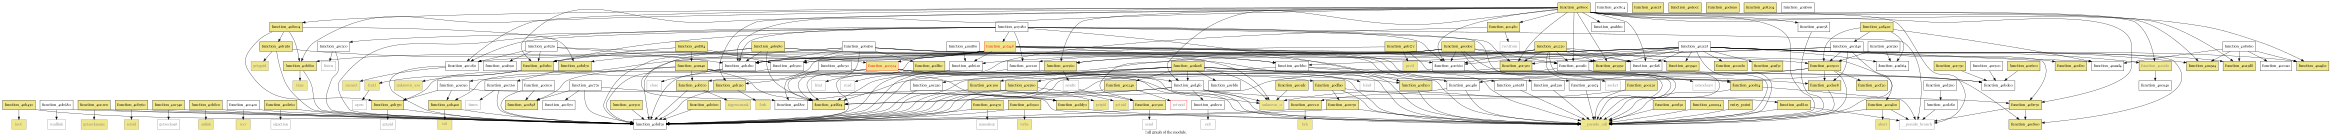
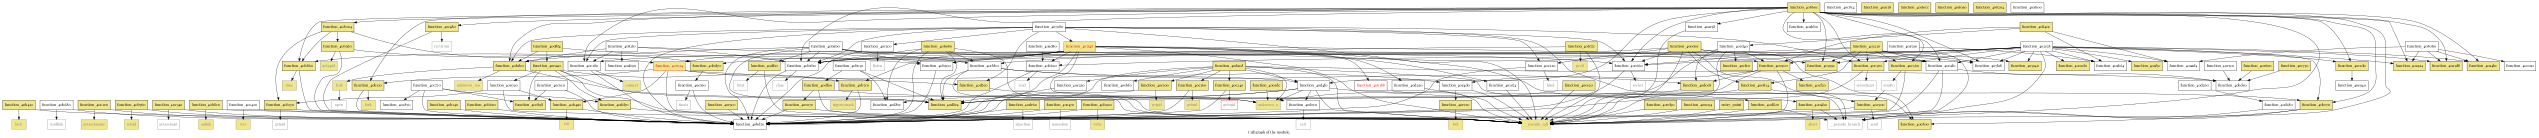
(662, 62) -> none
(2155, 66) -> (2352, 66)
(1511, 85) -> (1371, 85)
none -> (444, 105)
